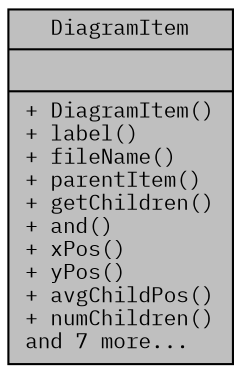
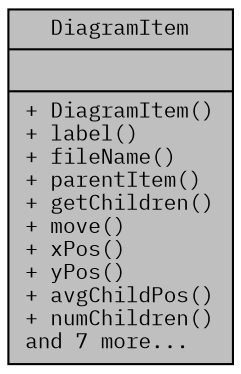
(70, 227) -> (77, 227)
